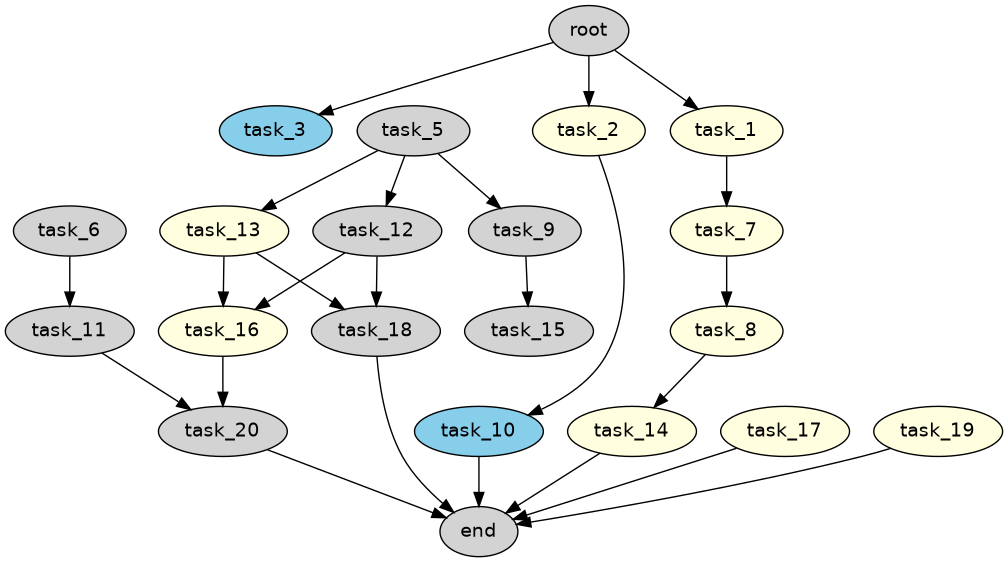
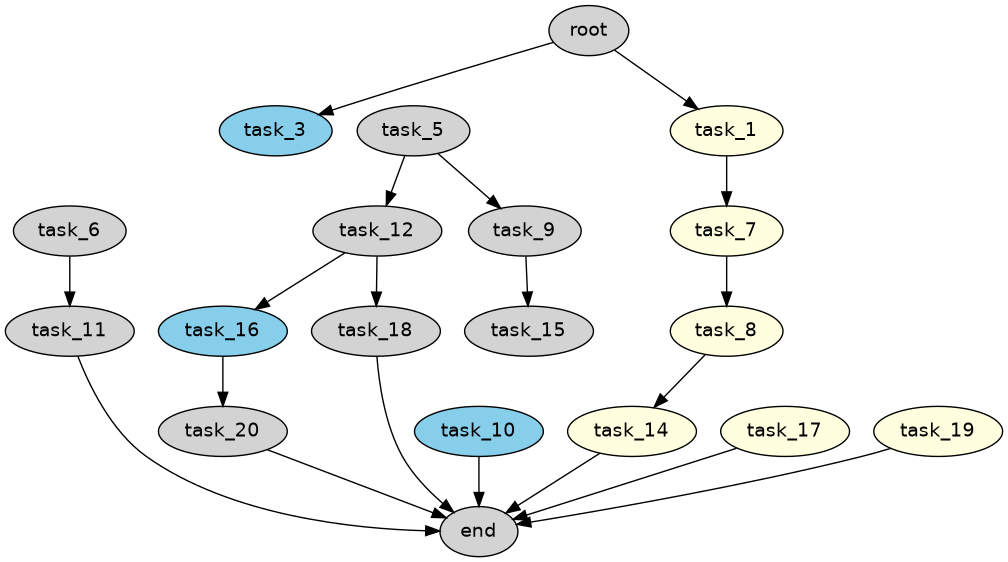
(589, 131) -> none
(224, 231) -> none
(223, 331) -> (223, 331)
(140, 377) -> (222, 495)
